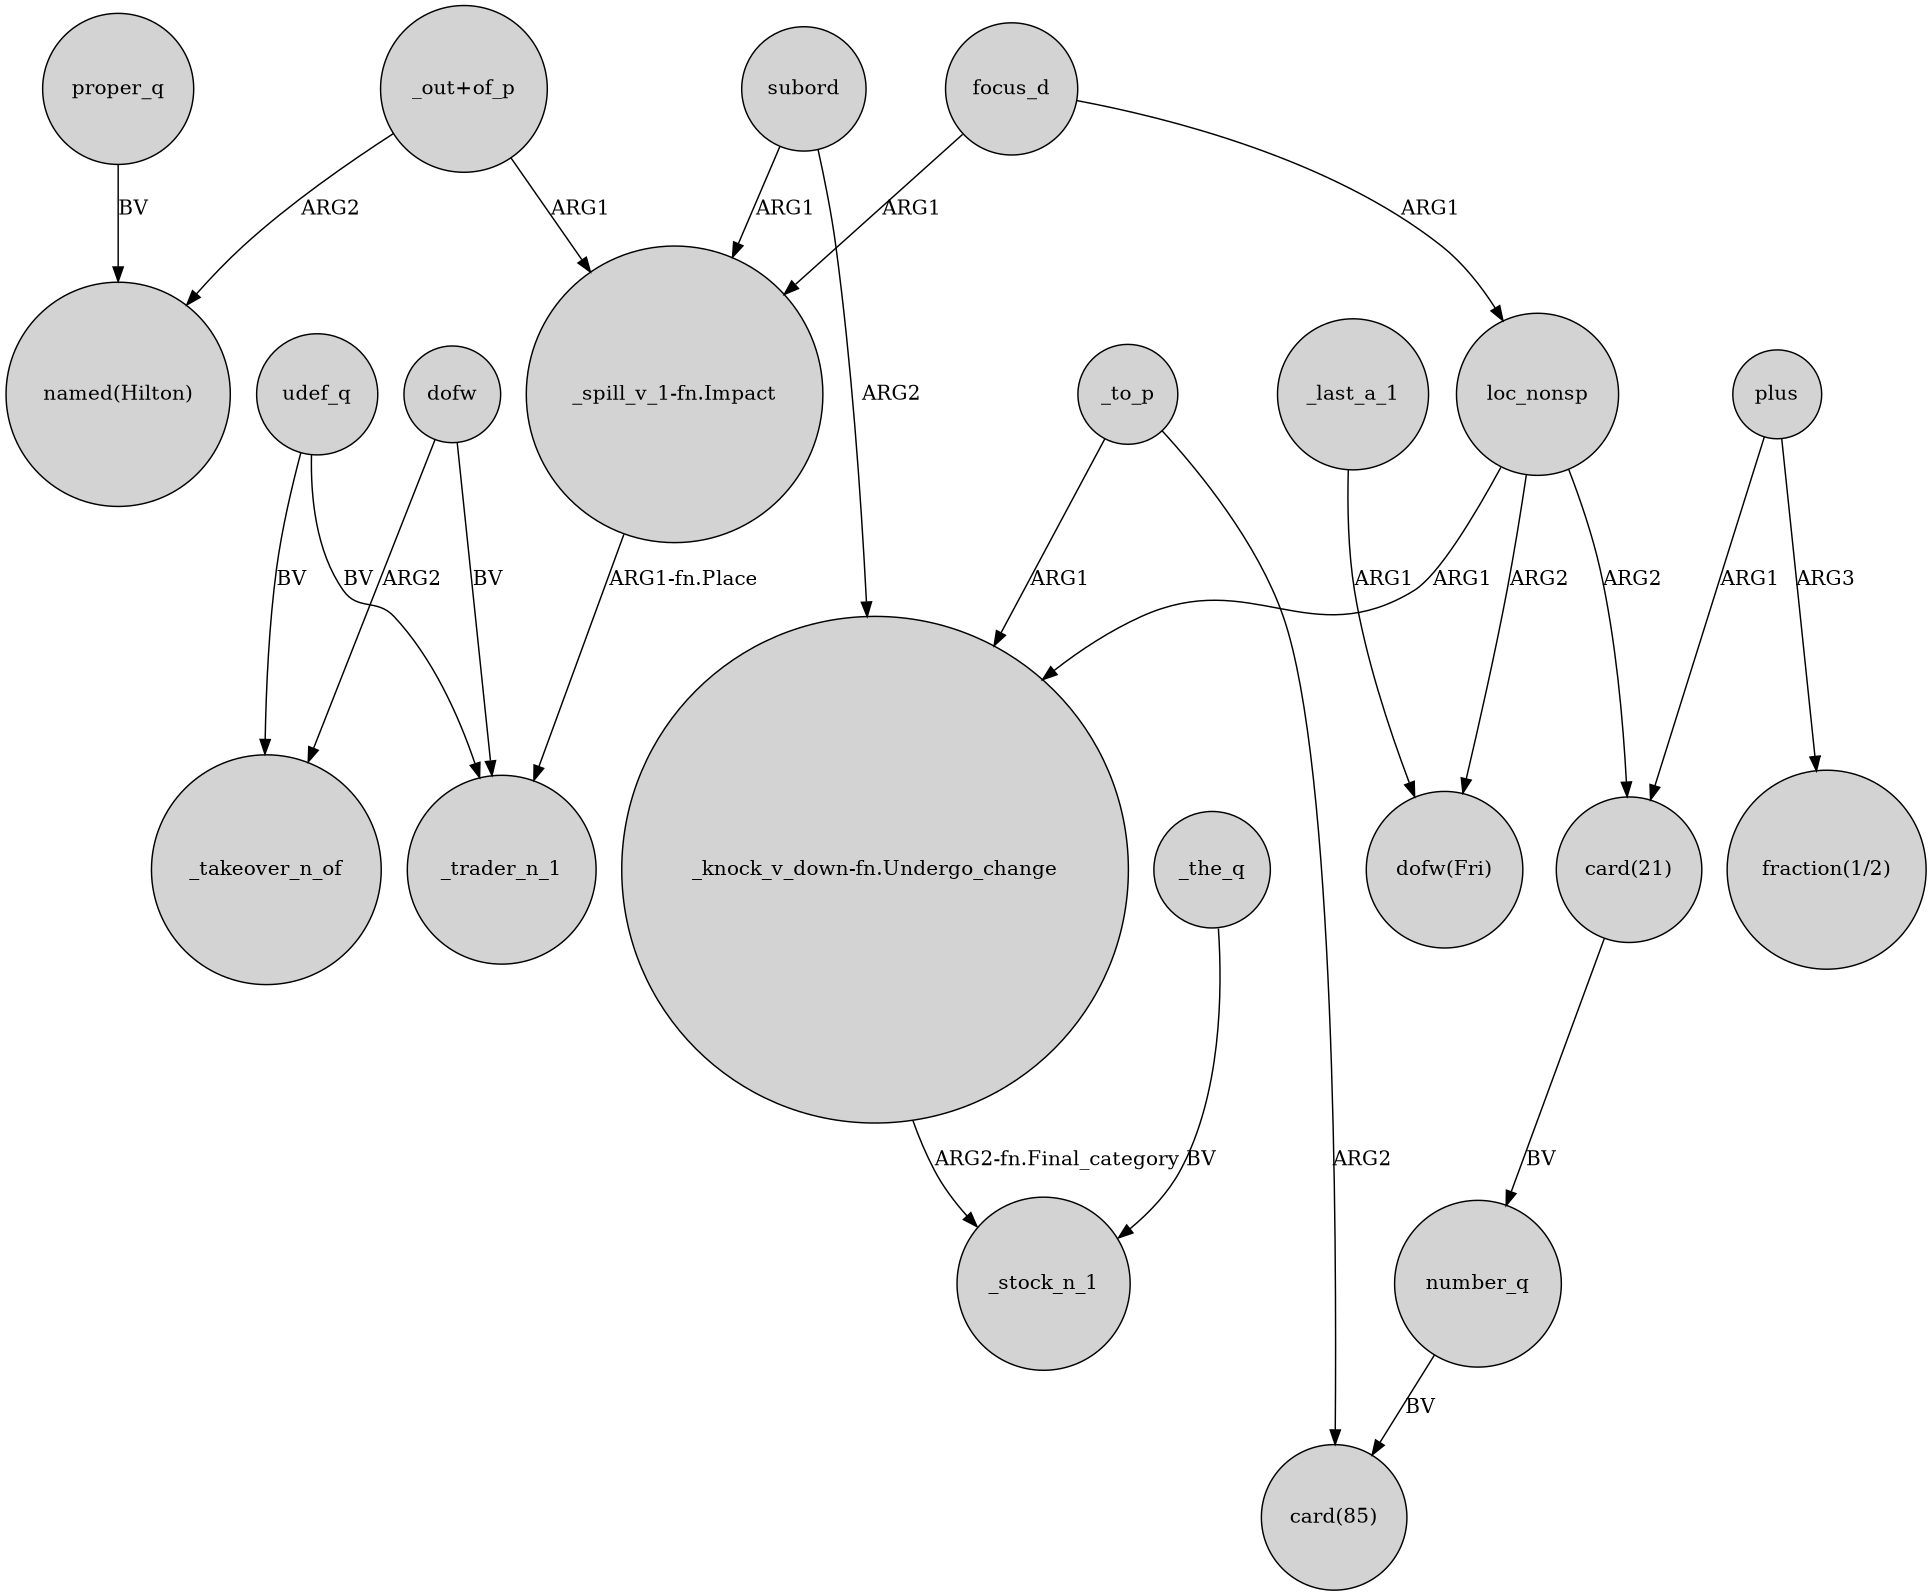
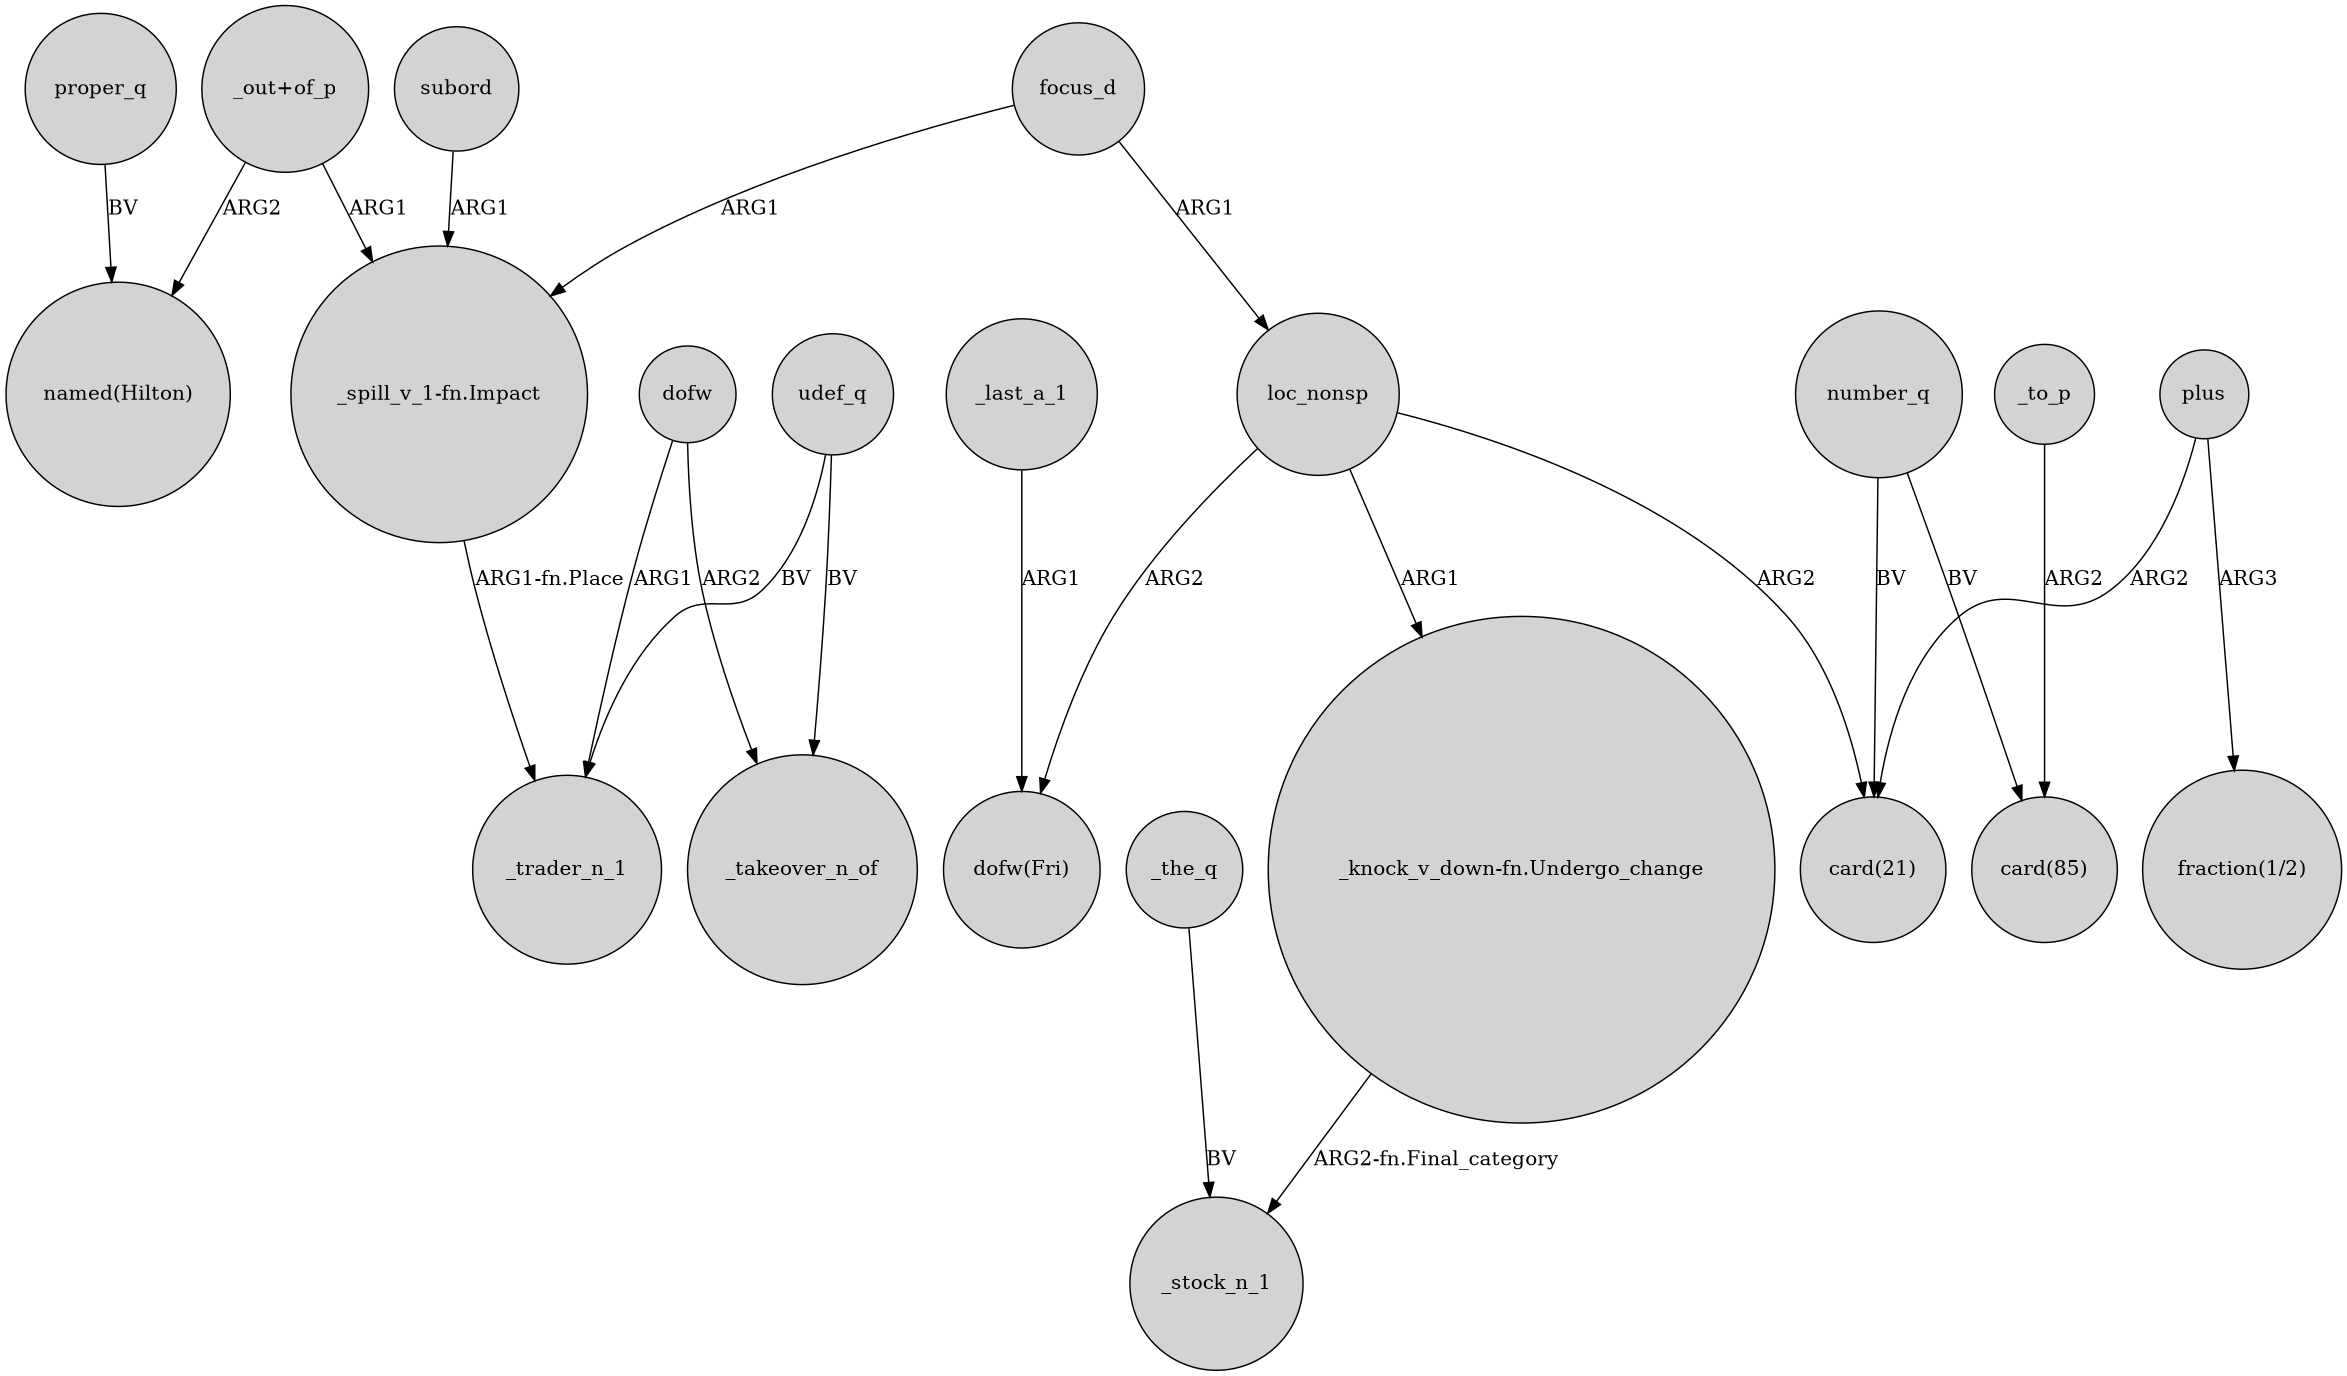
(850, 375) -> none
(1053, 536) -> none
(488, 580) -> (664, 580)
(1750, 580) -> (2160, 580)
(1558, 1065) -> (1876, 630)
